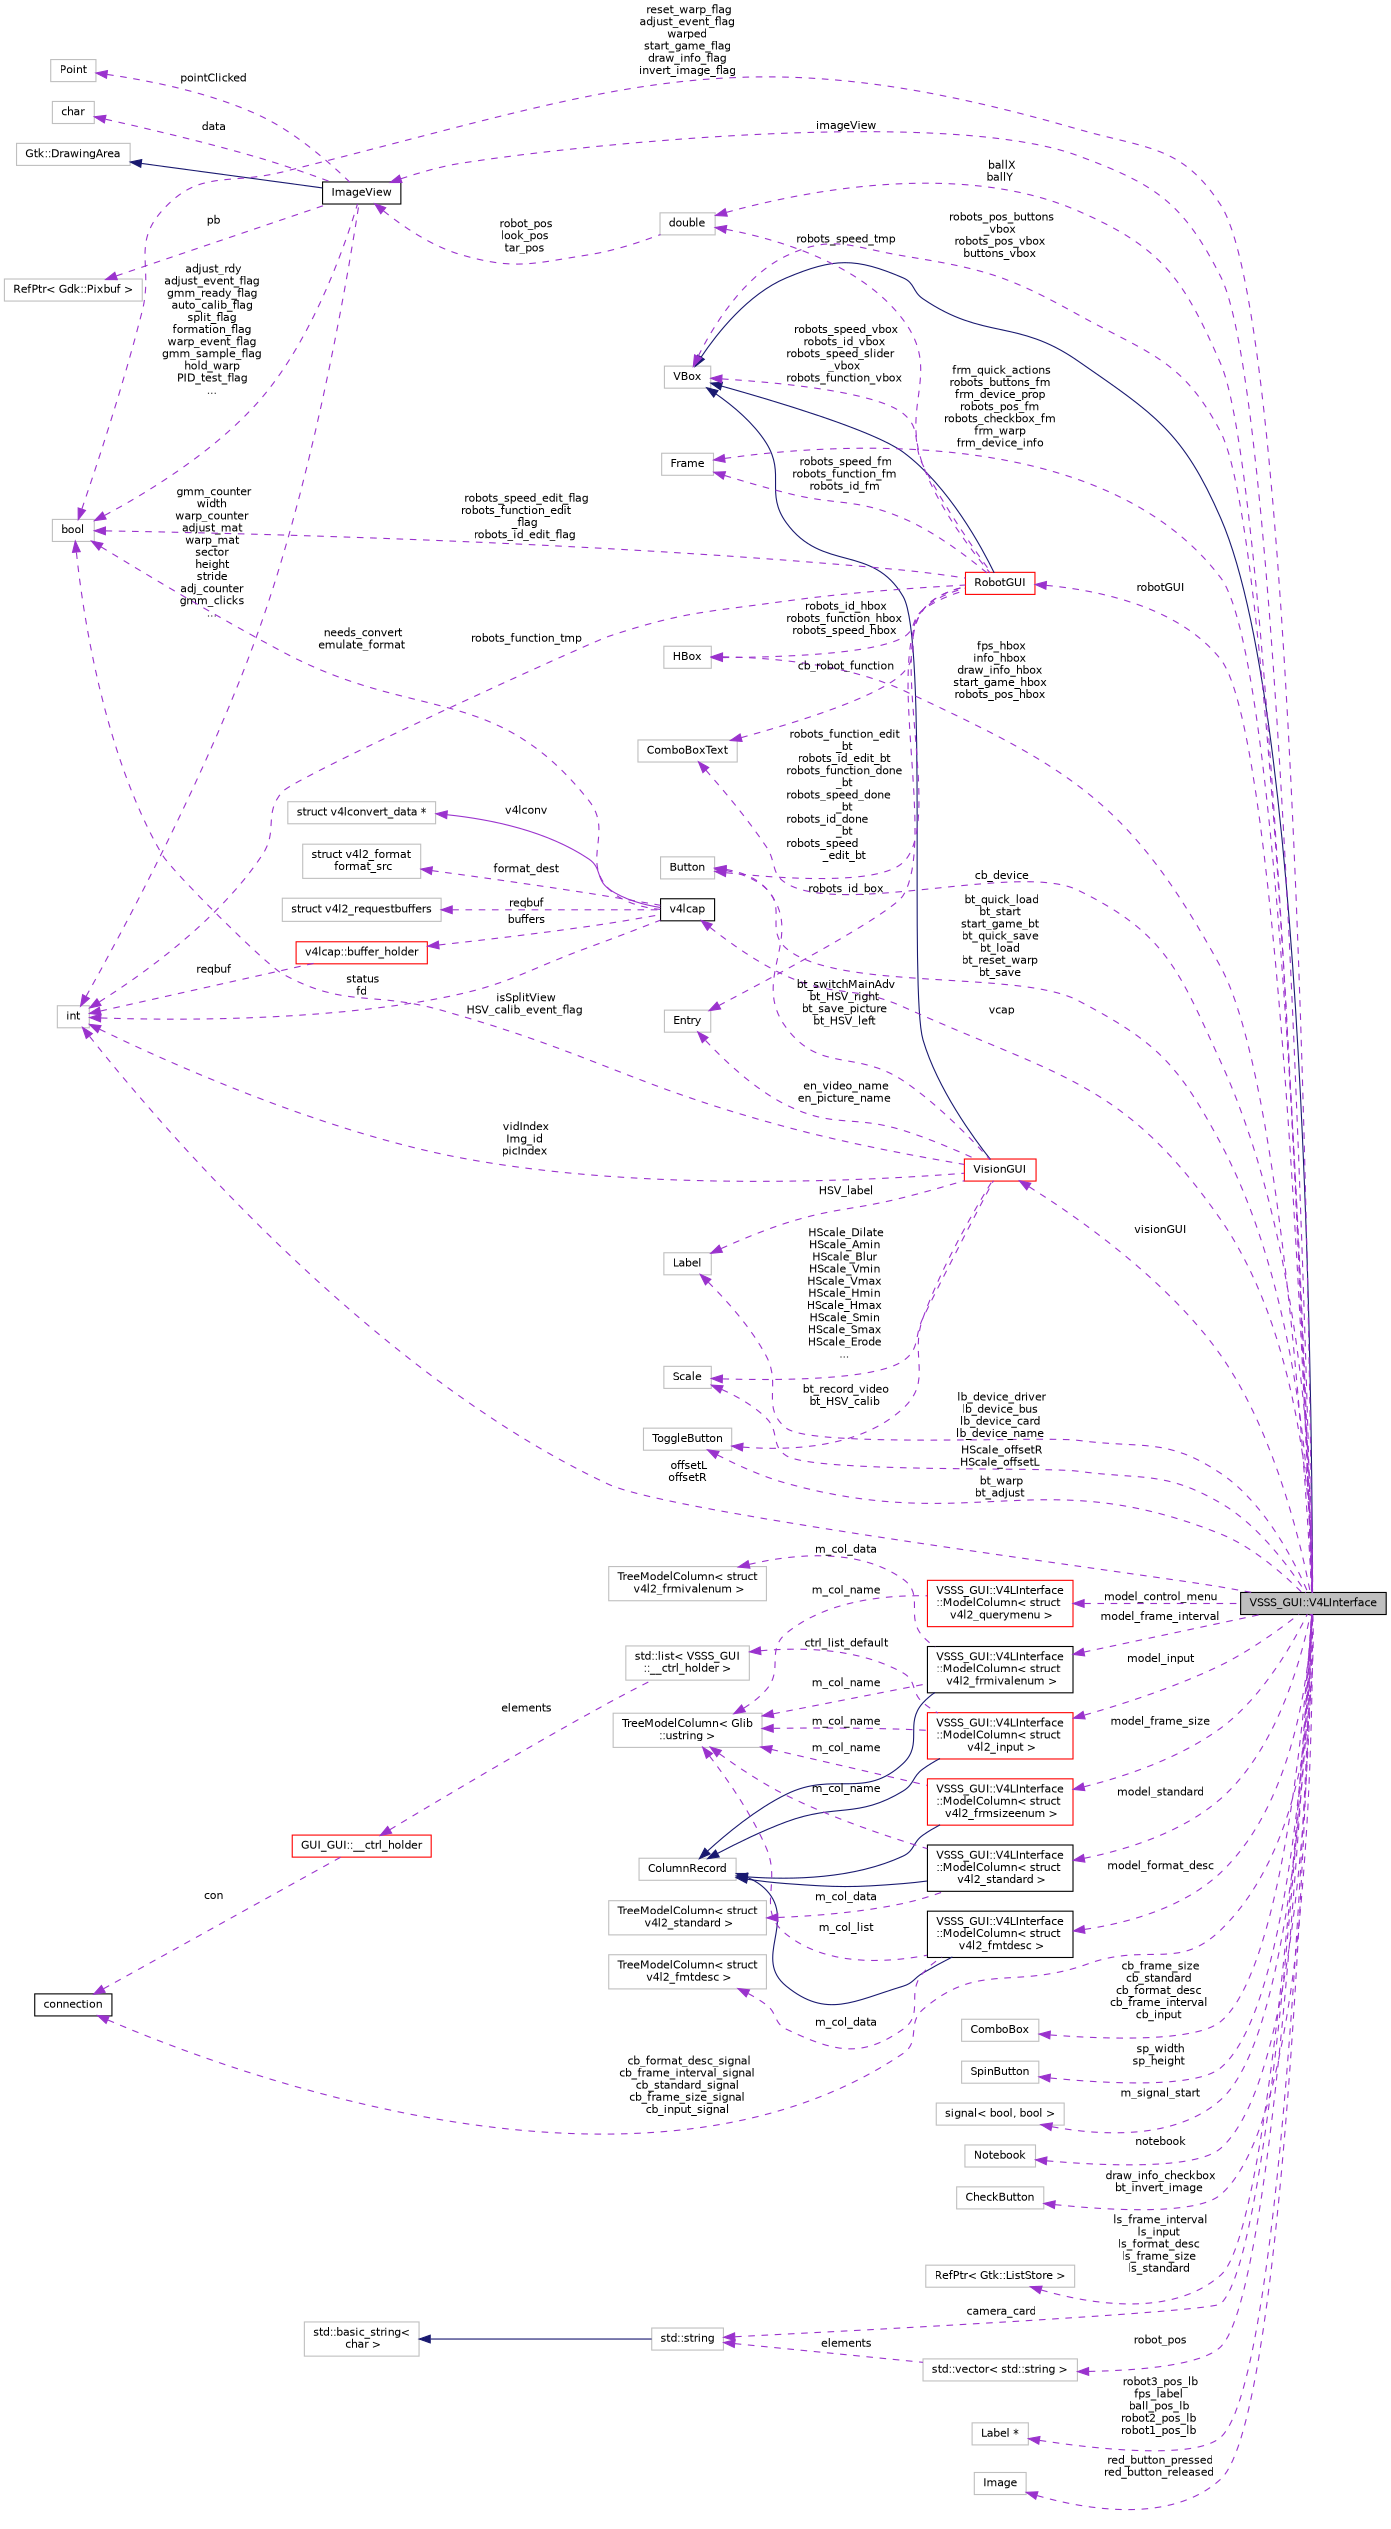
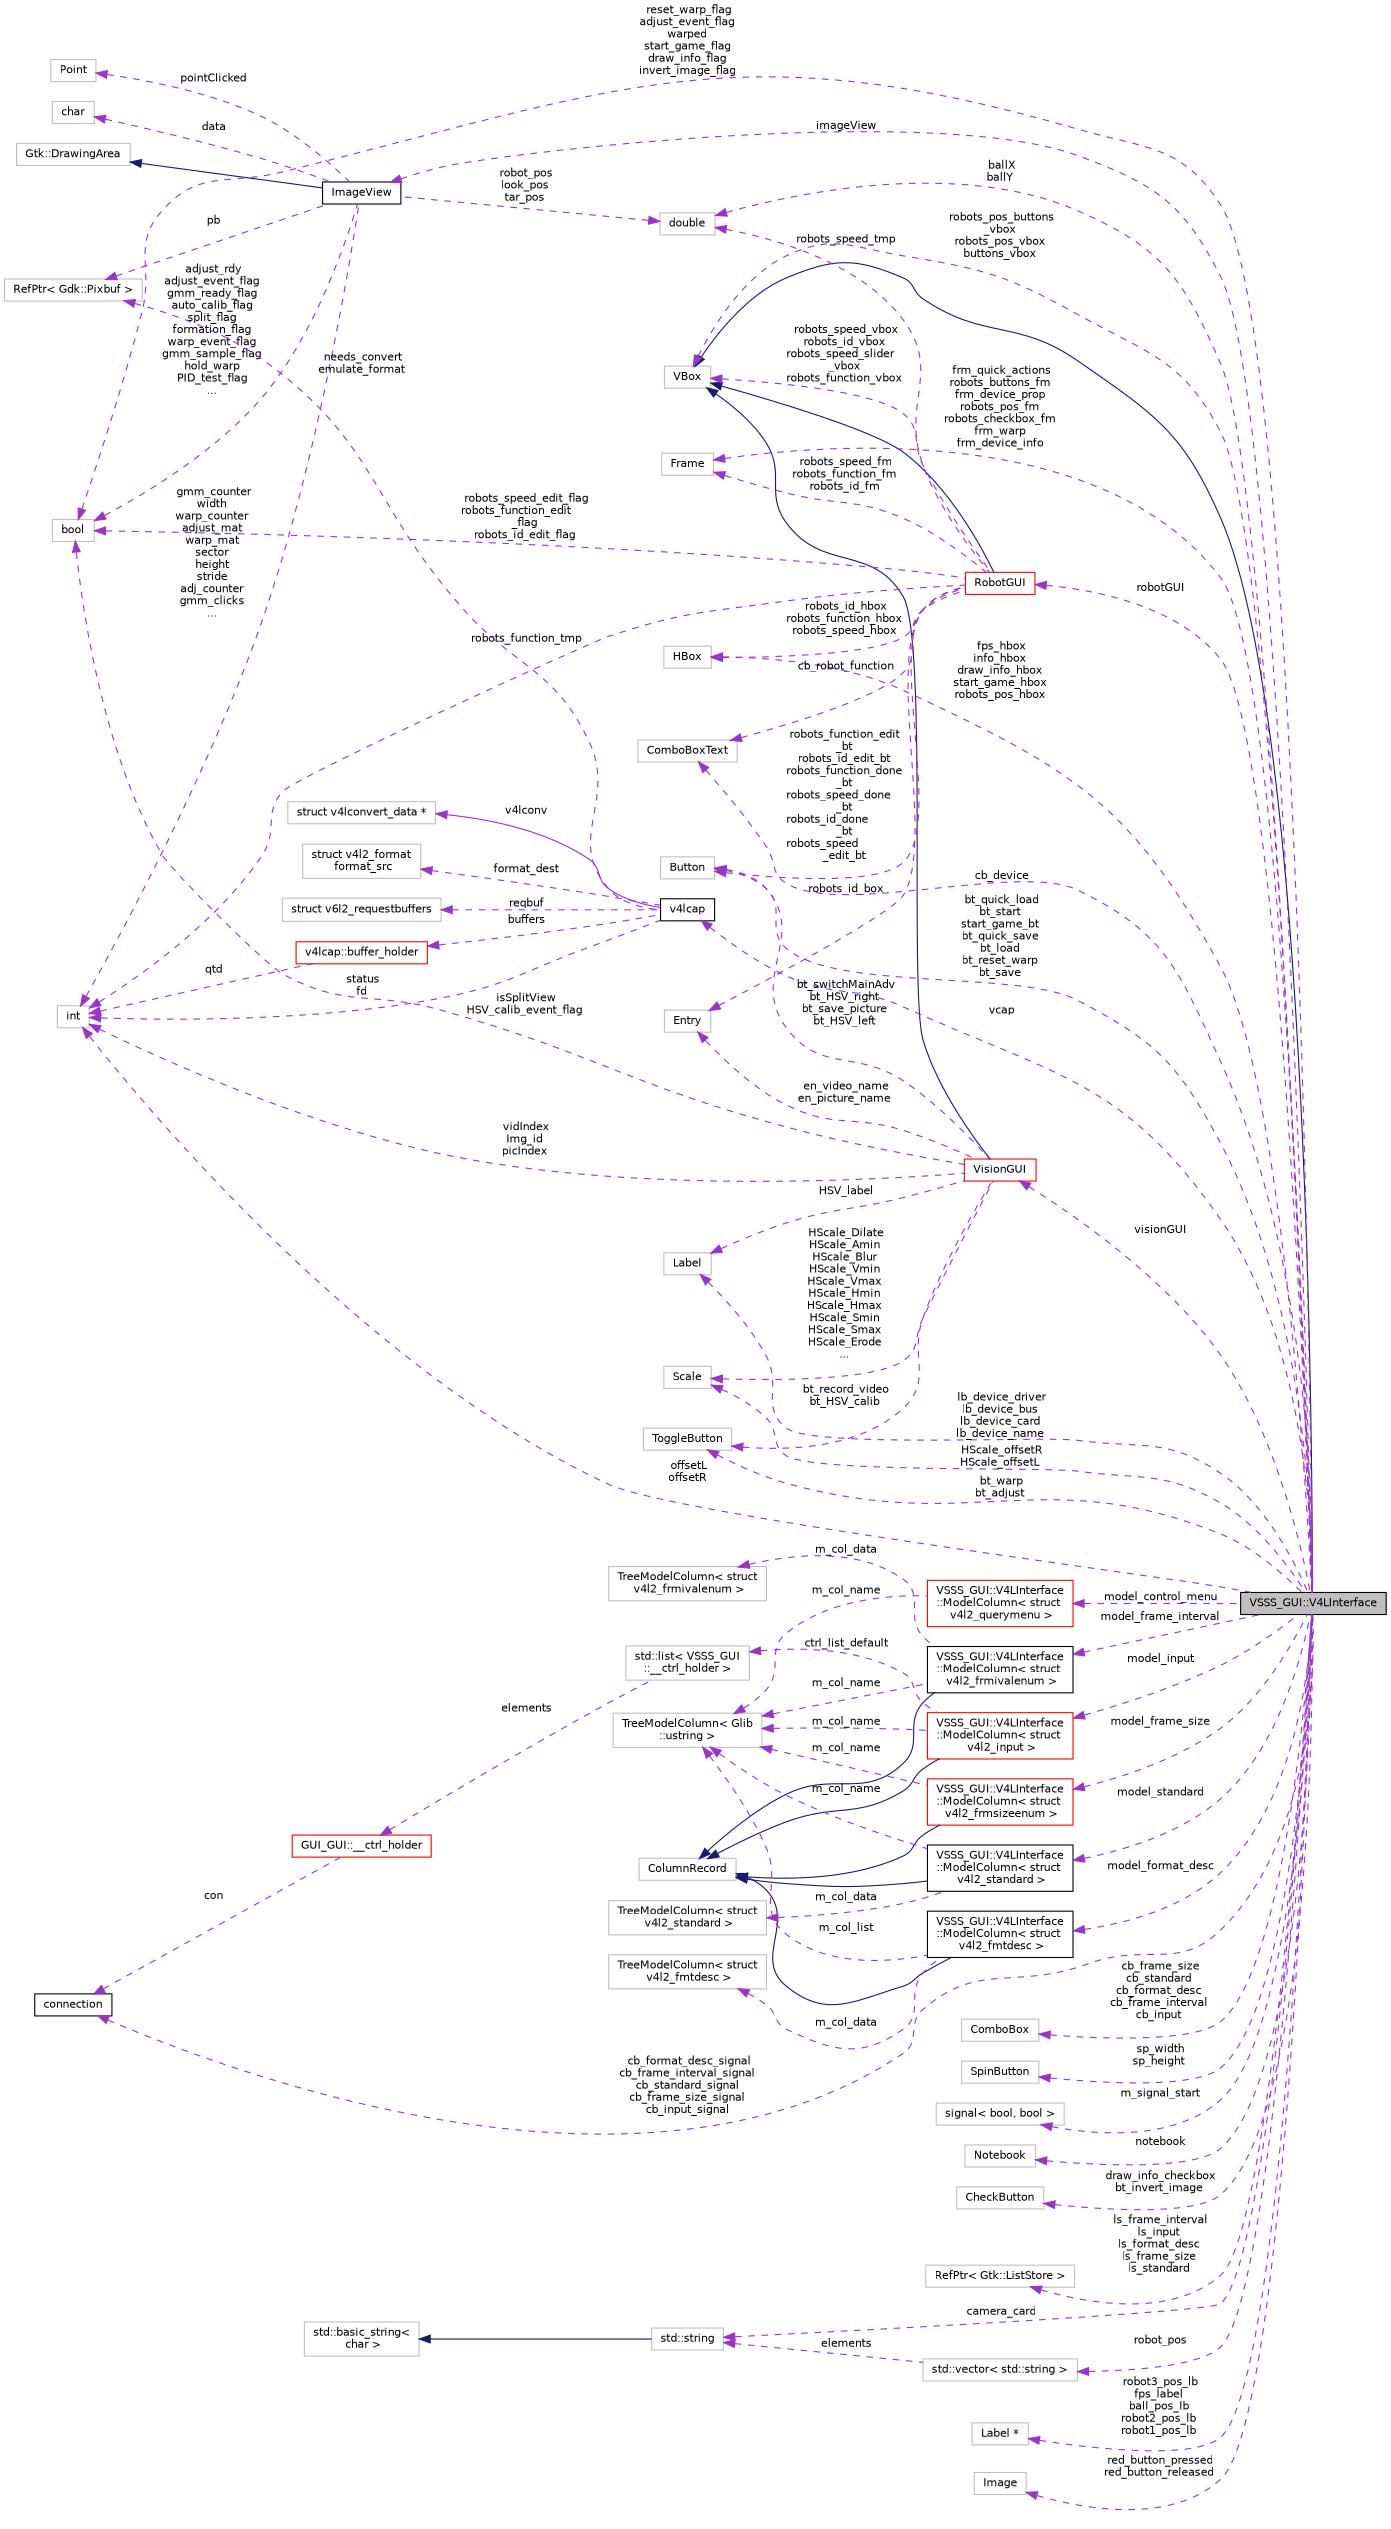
(517, 264) -> (525, 208)
(418, 700) -> (442, 583)
(362, 910) -> (362, 910)
(212, 970) -> (212, 970)
